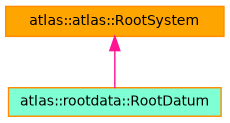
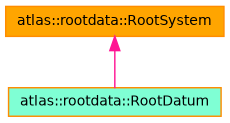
(115, 21) -> (115, 21)
